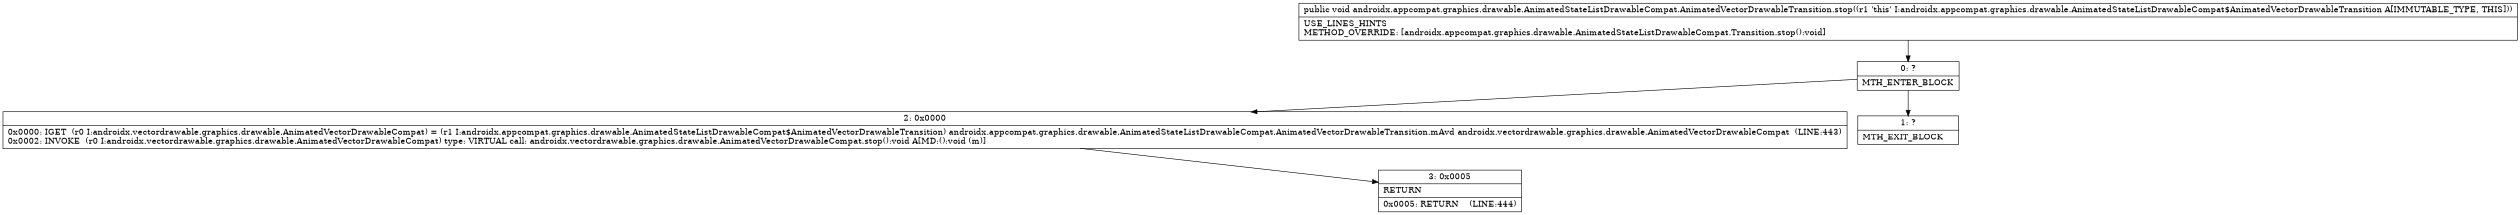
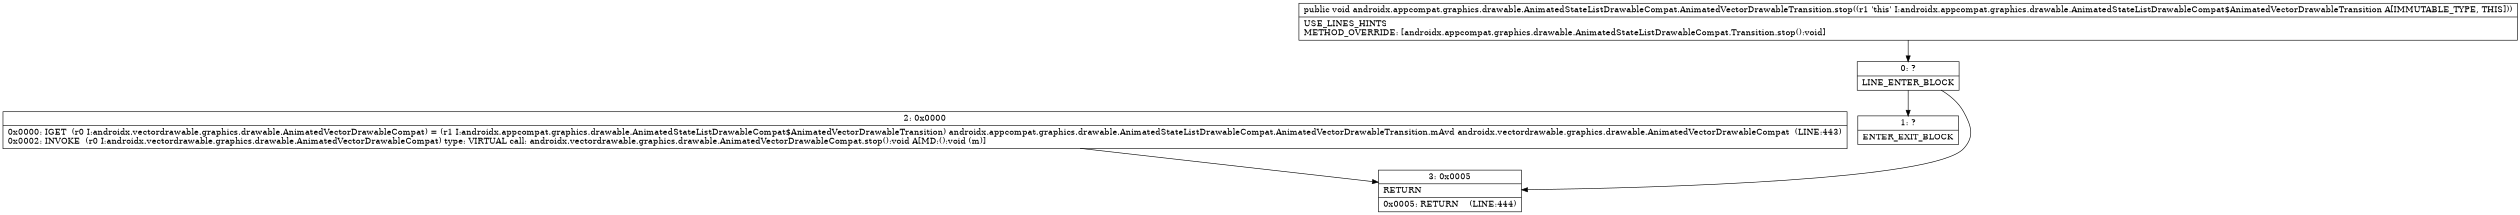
(1908, 83) -> (1908, 83)
(1557, 95) -> (1784, 180)
(1903, 137) -> (1908, 137)
